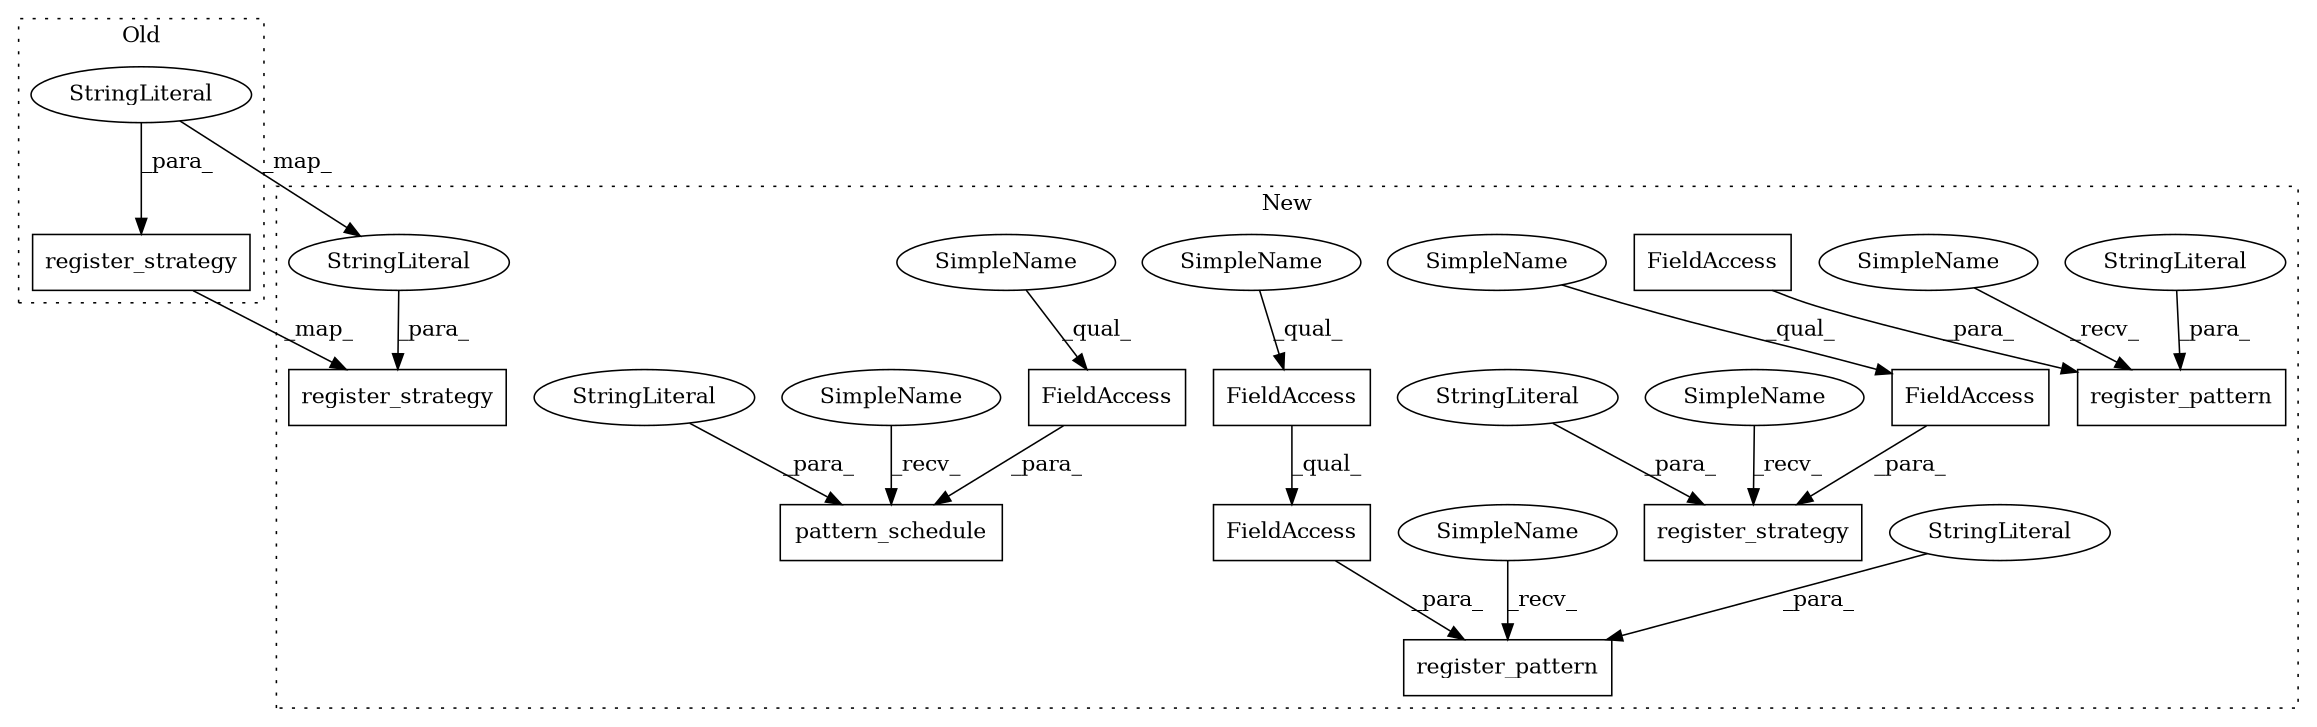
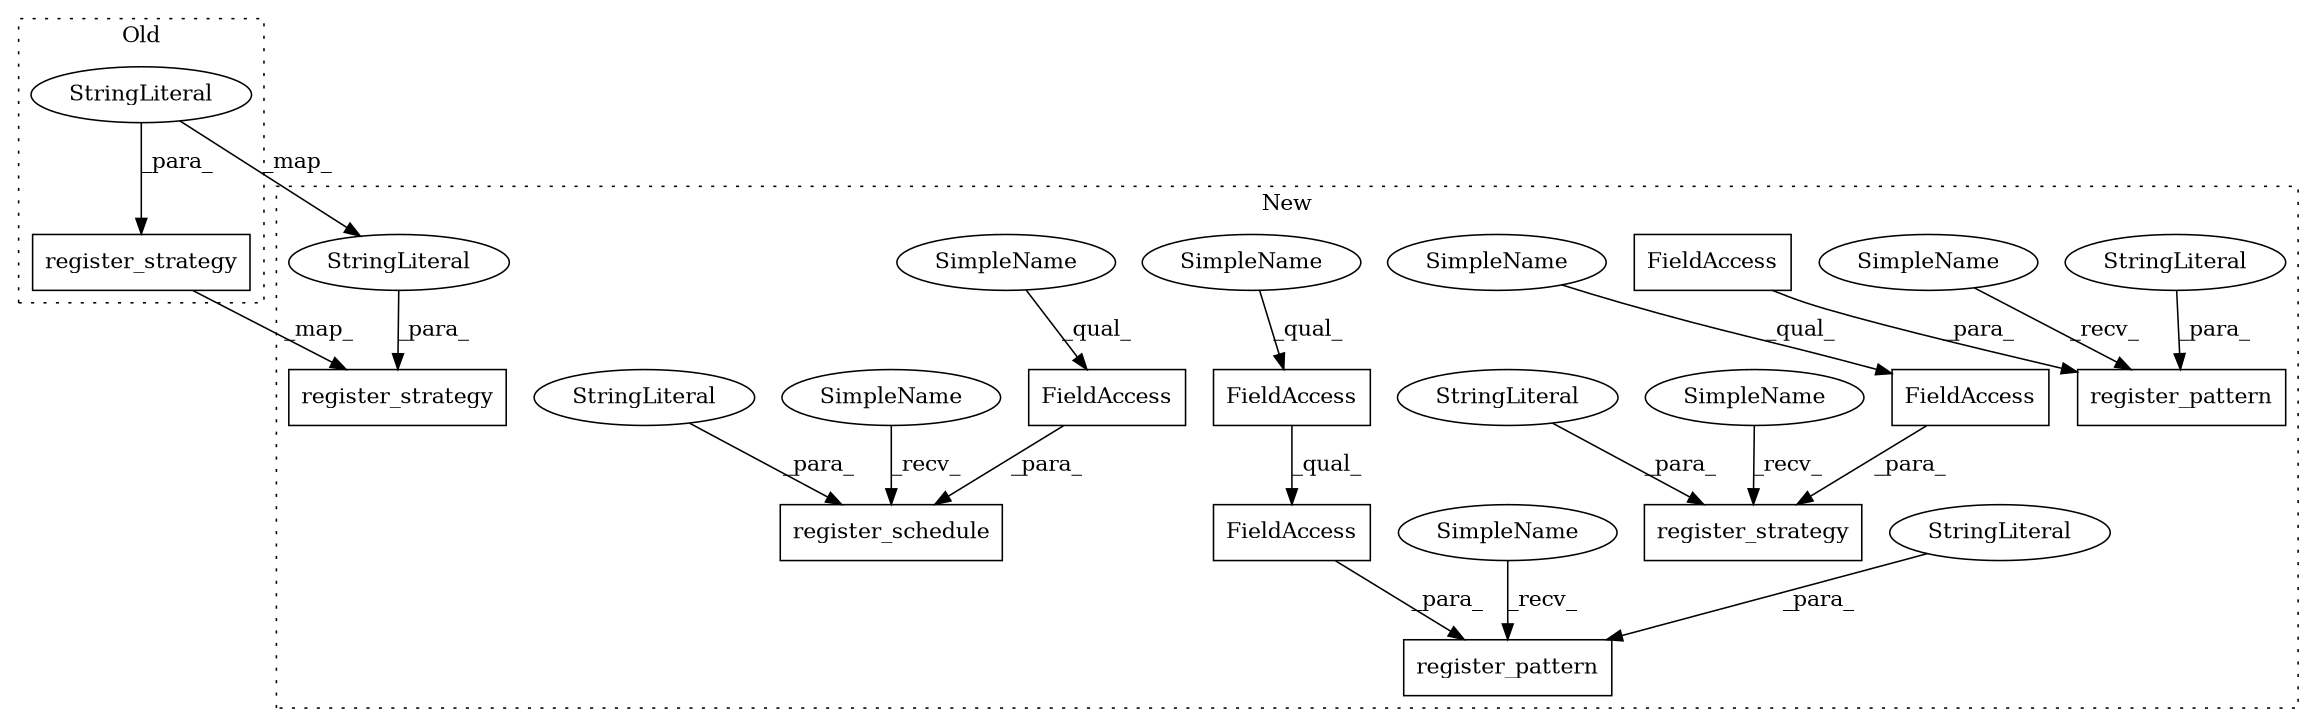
(891, 533) -> (891, 533)
